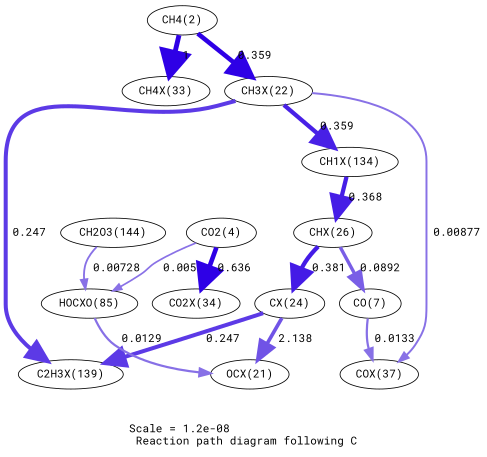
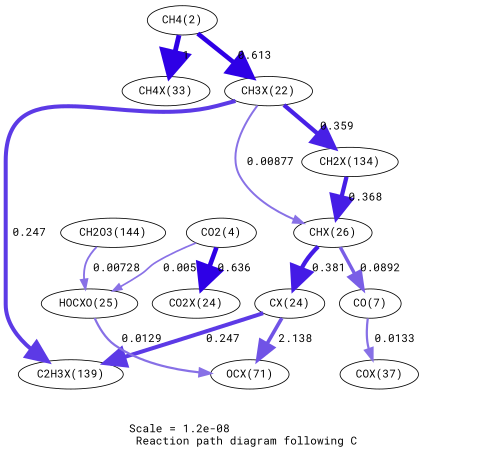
(251, 56) -> (251, 56)
(350, 162) -> (350, 162)
(426, 188) -> (239, 173)
(90, 304) -> (90, 304)
(196, 304) -> (196, 304)
(250, 374) -> (250, 374)
